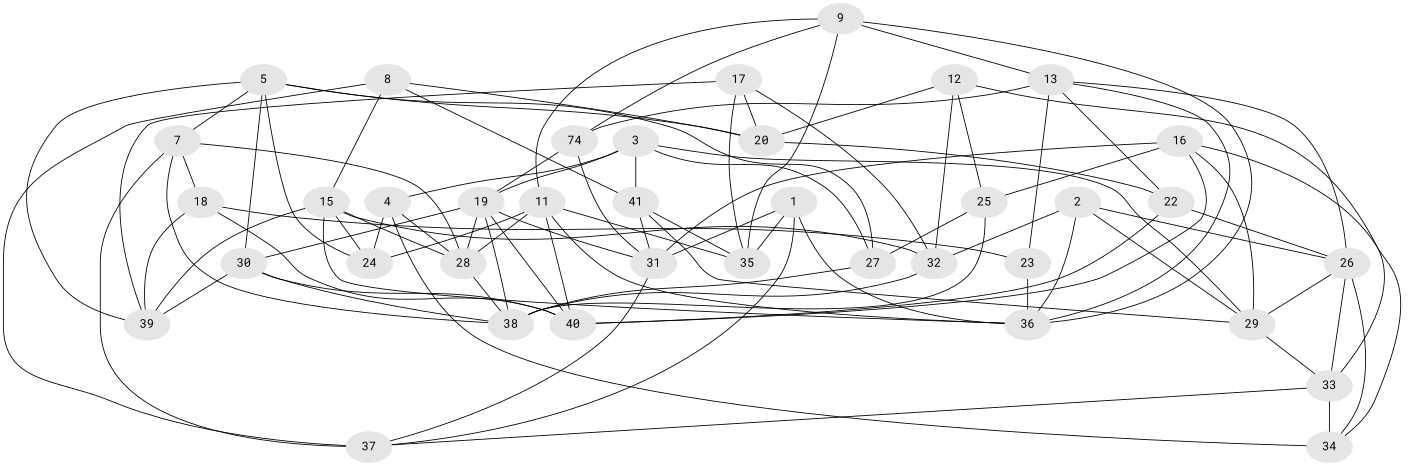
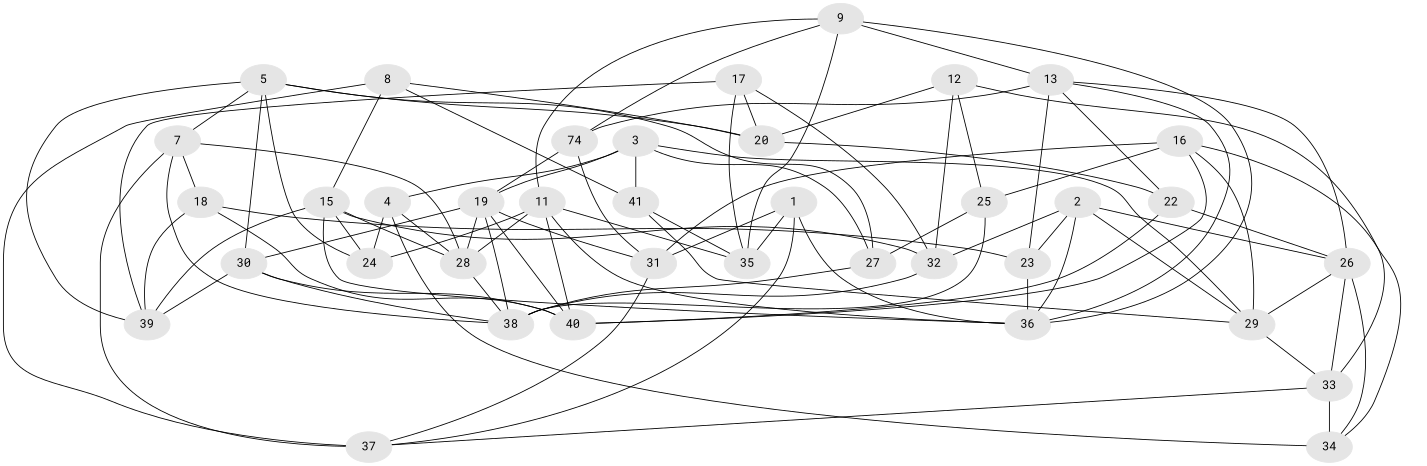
none -> (1053, 233)
(647, 239) -> none
